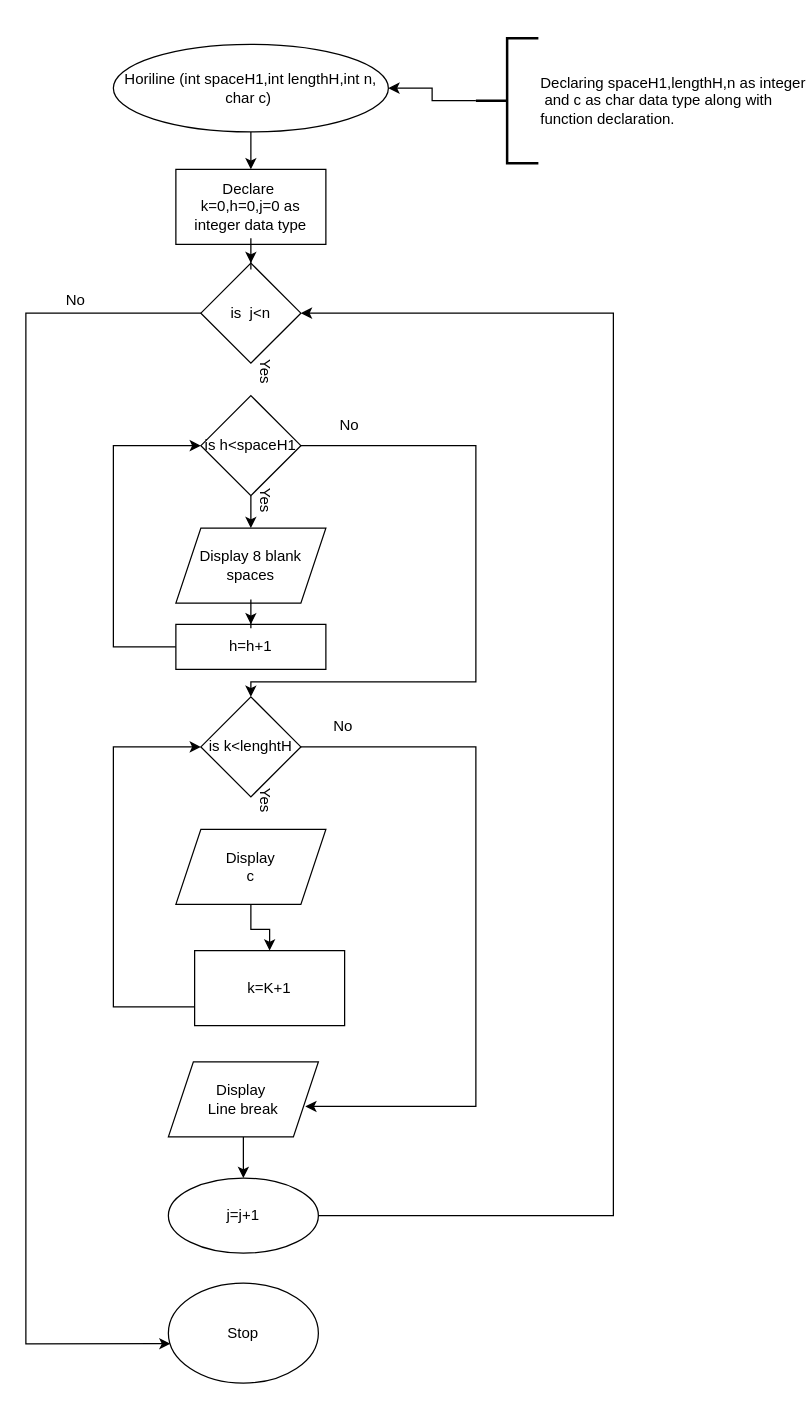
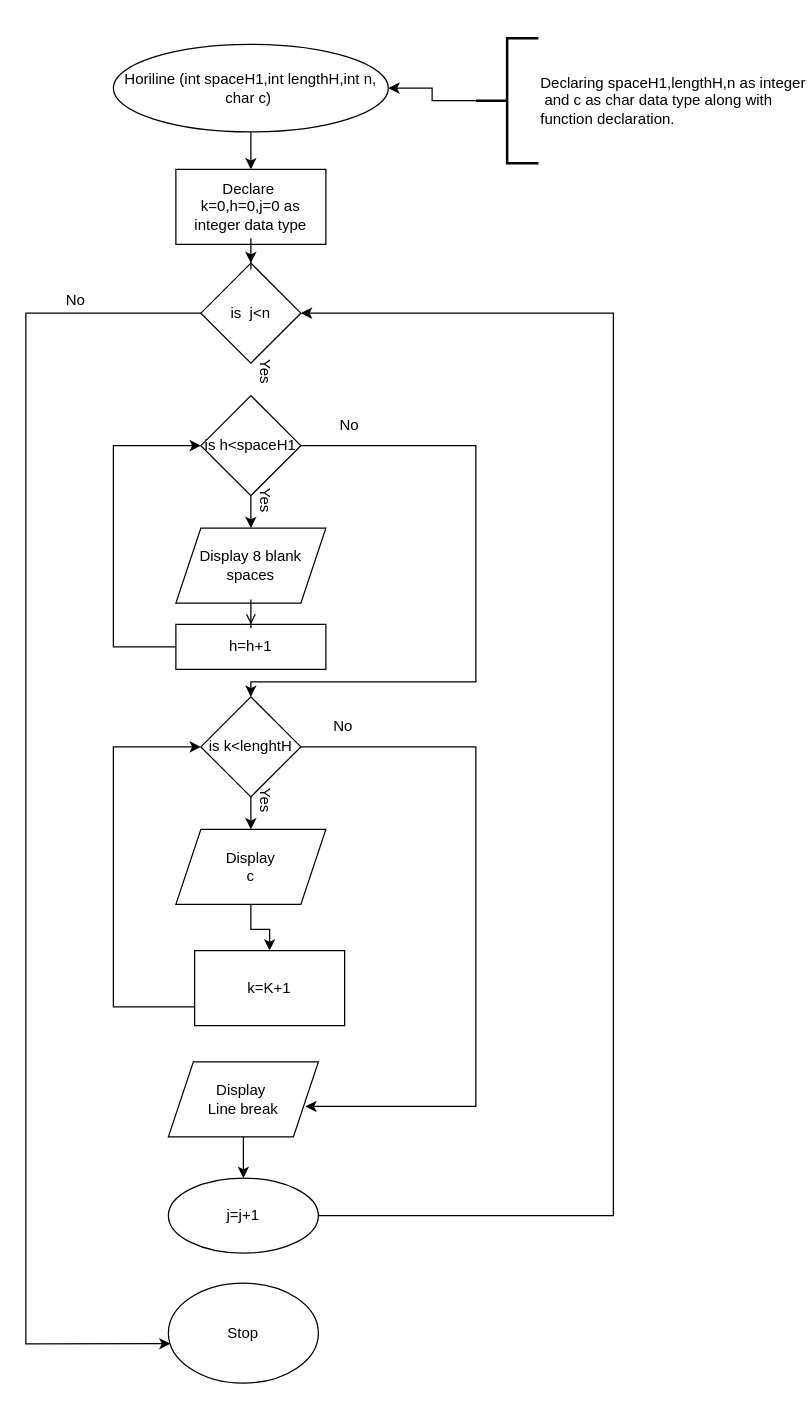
(251, 614) -> (251, 616)
none -> (251, 818)
